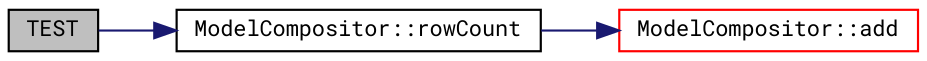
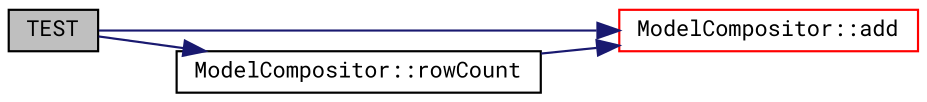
none -> (348, 31)
